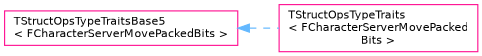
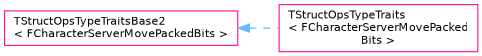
(121, 28) -> (121, 28)
